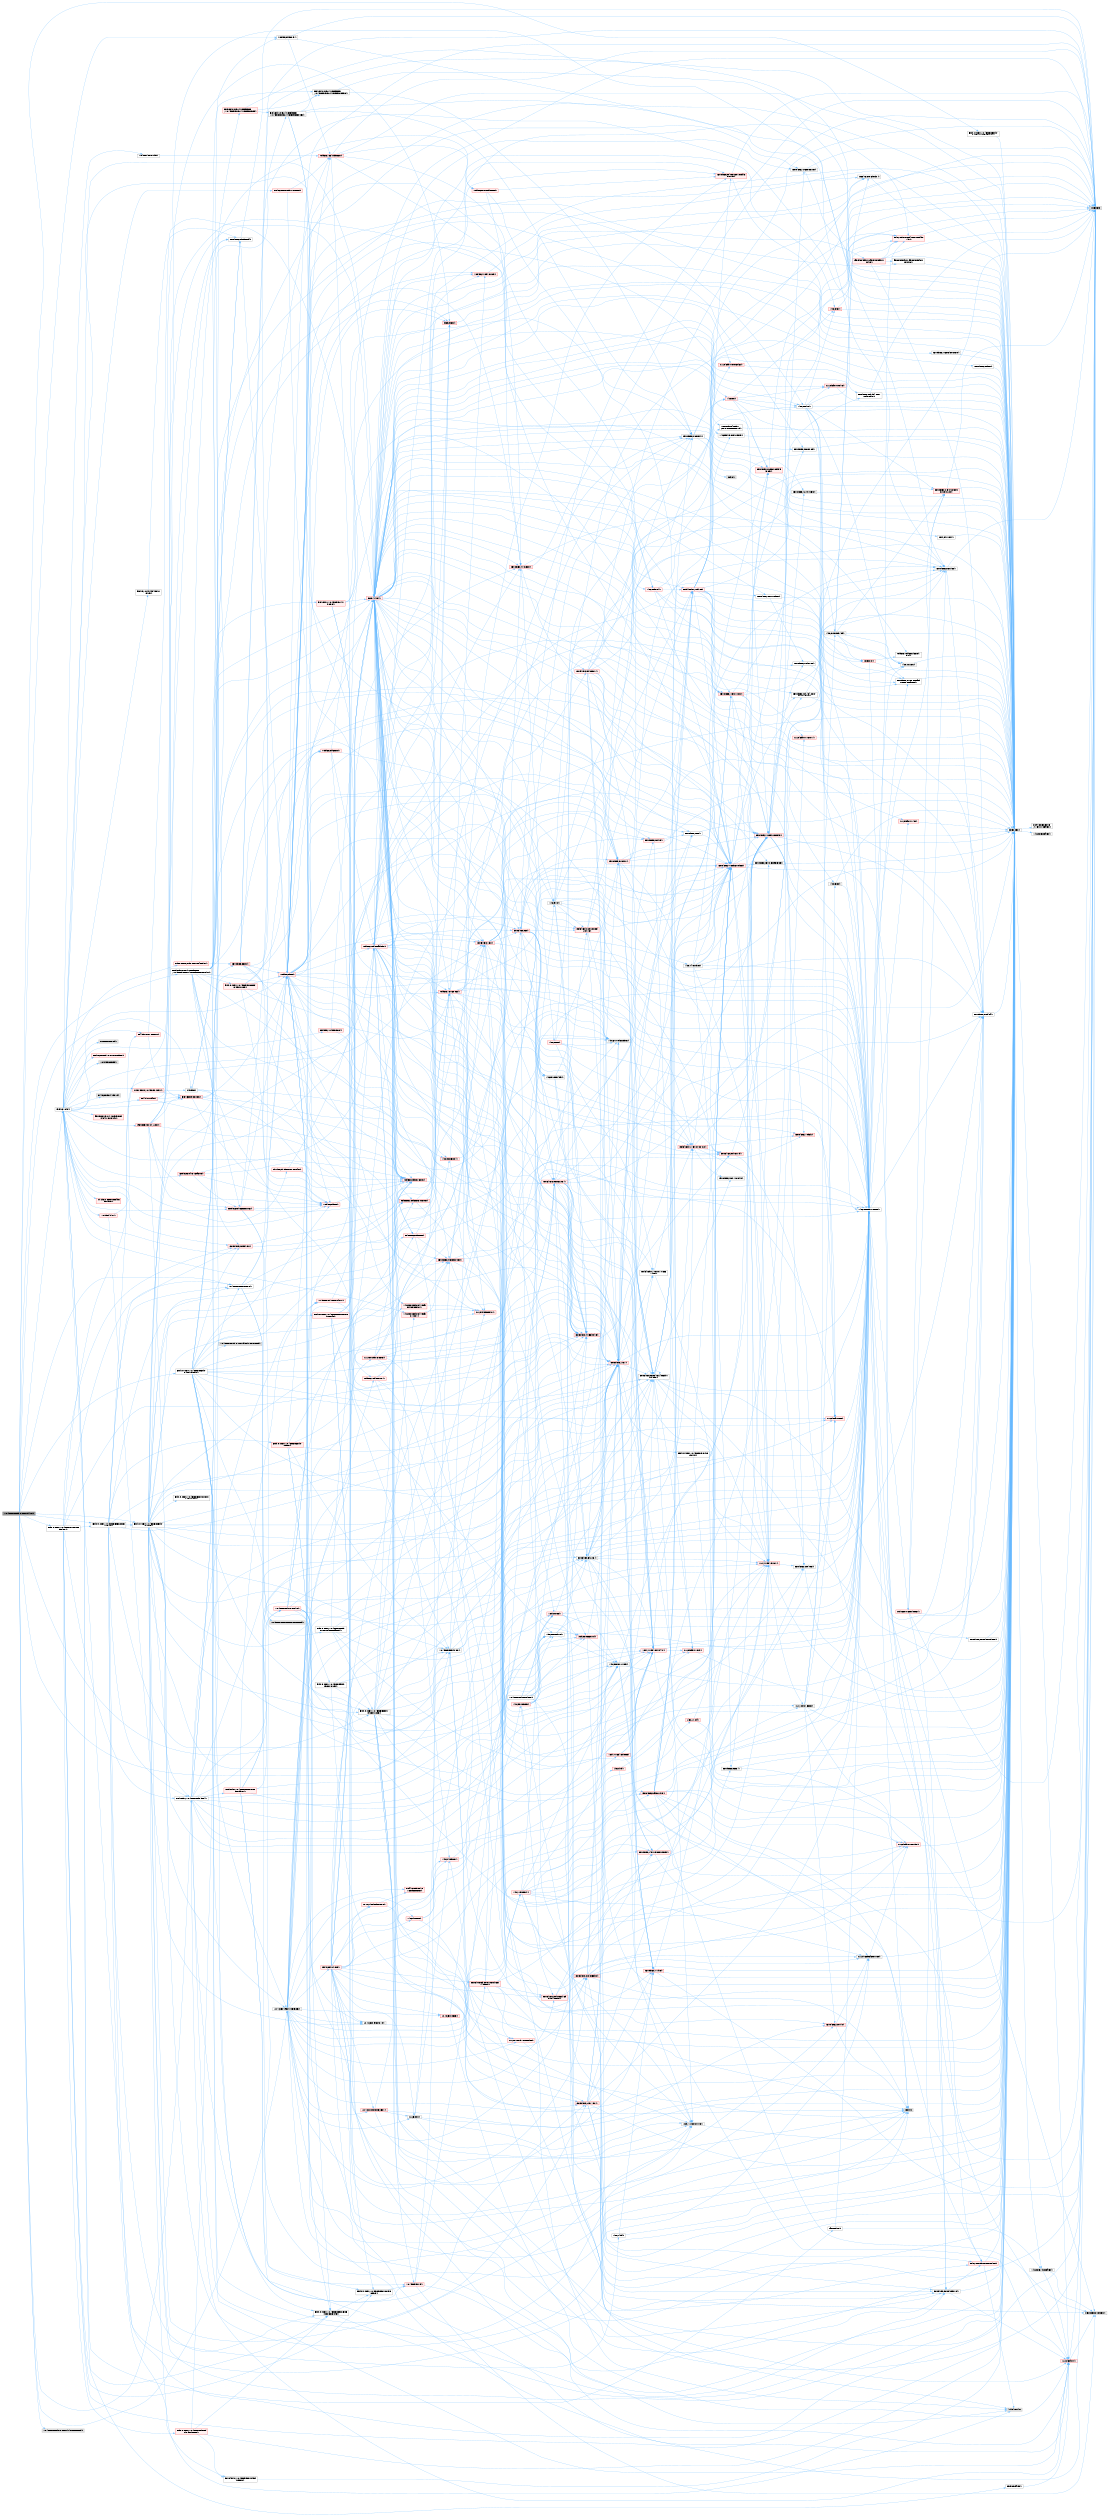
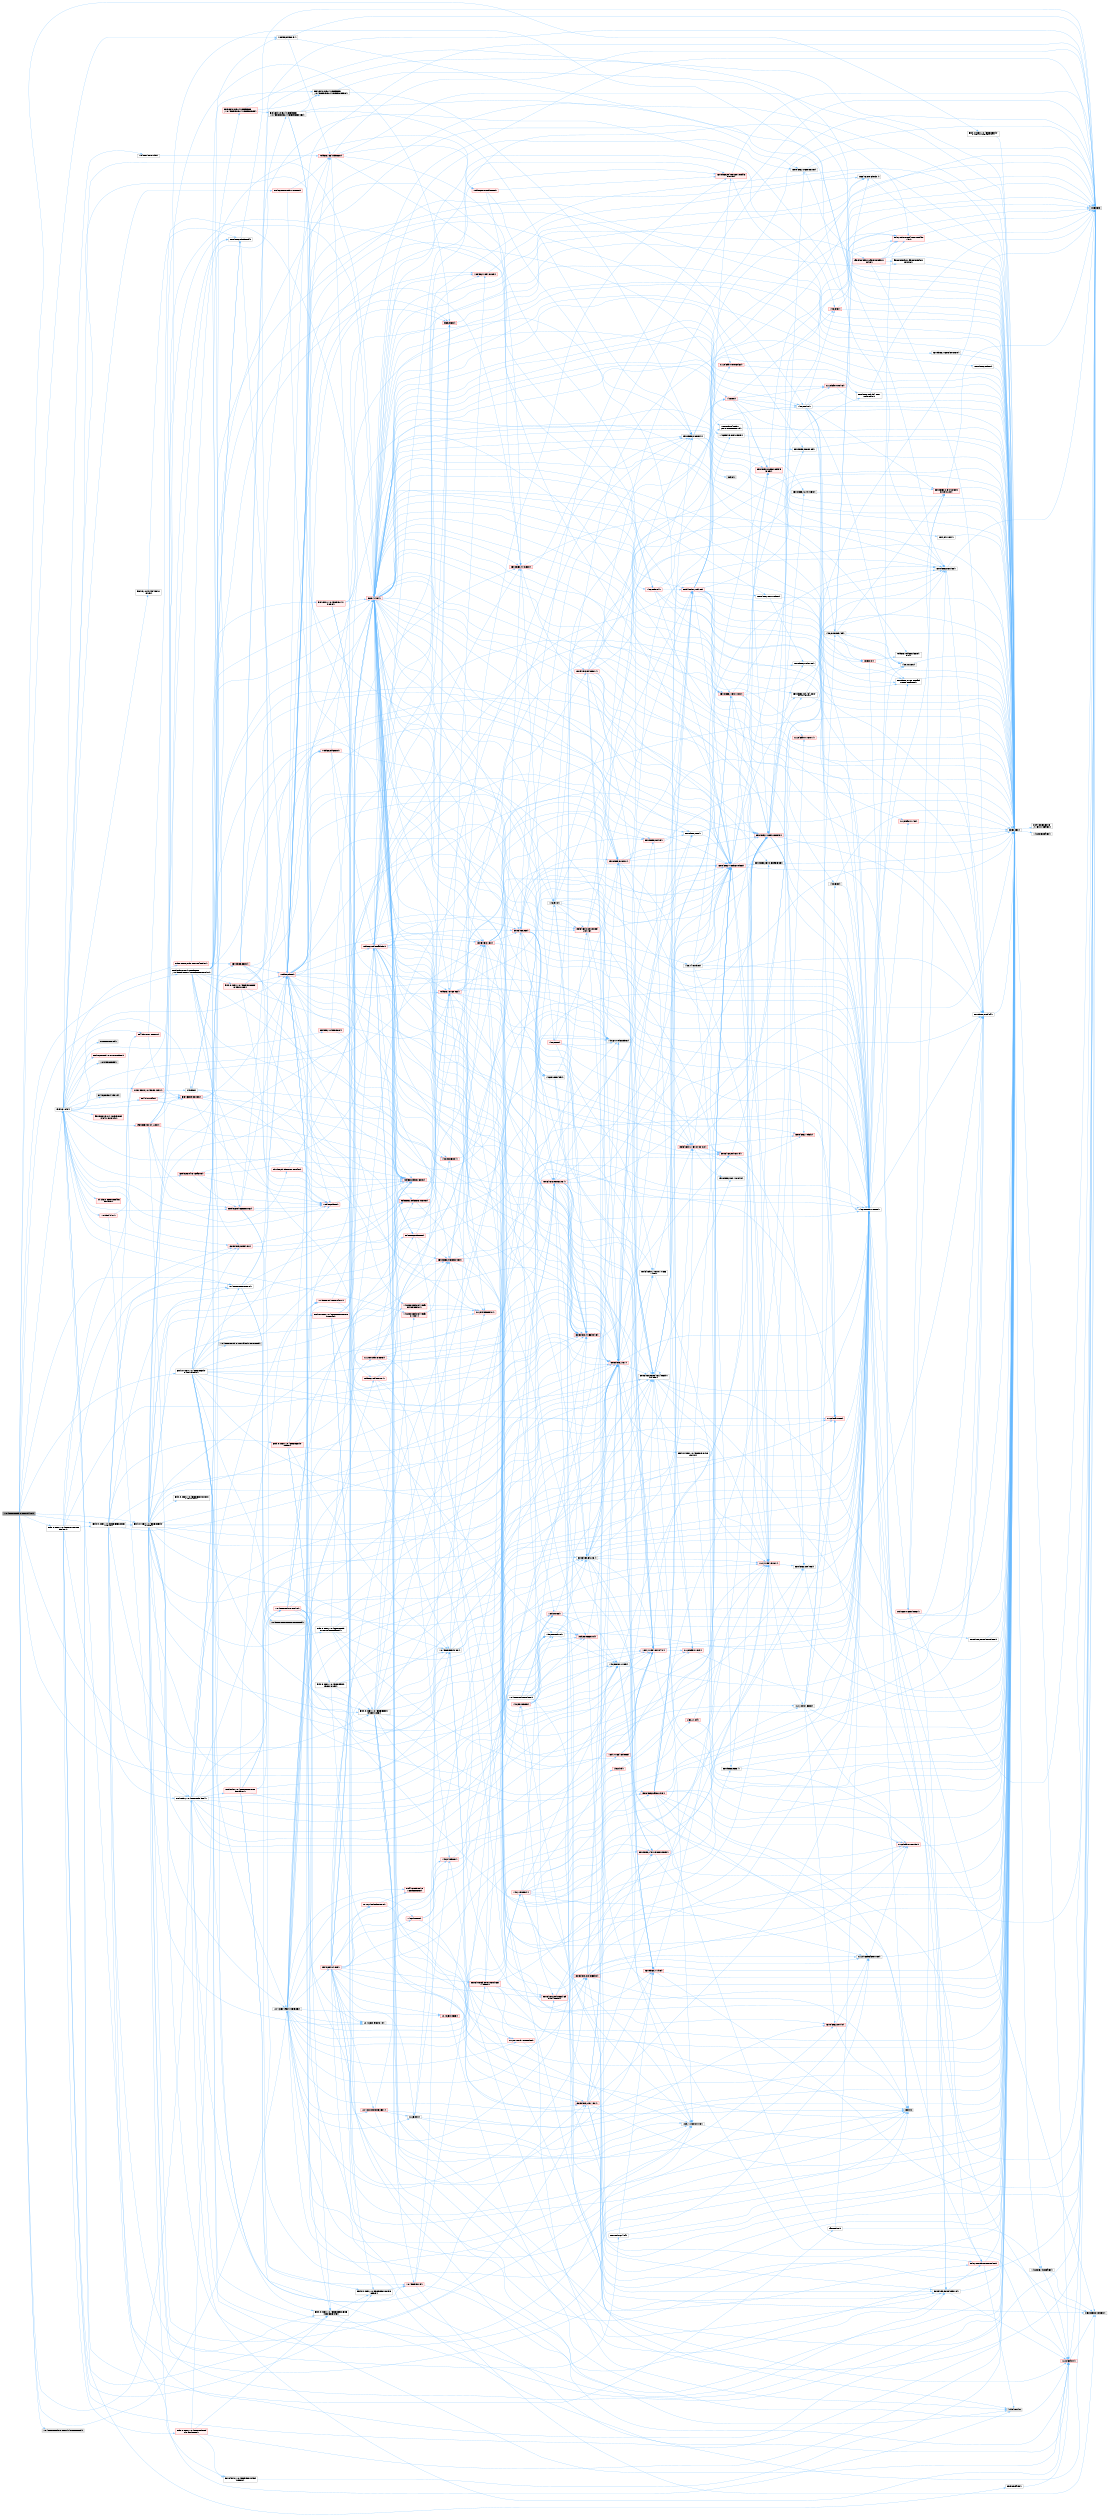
(619, 2236) -> (619, 2236)
